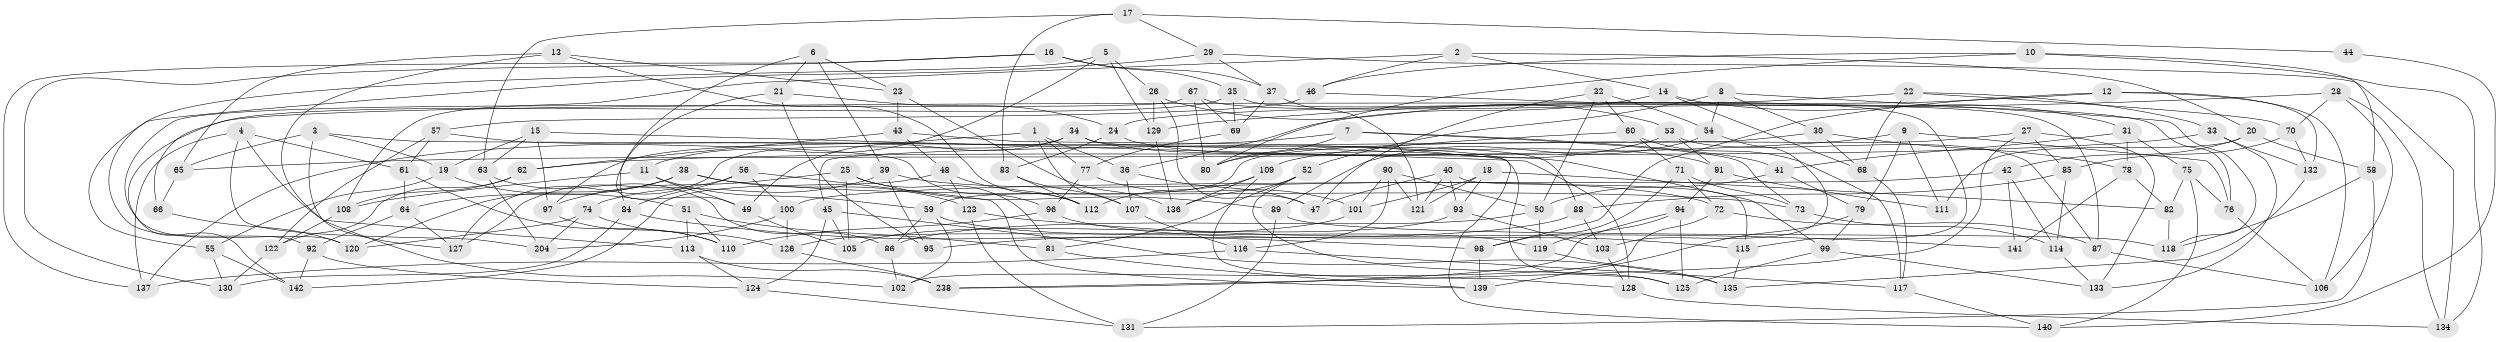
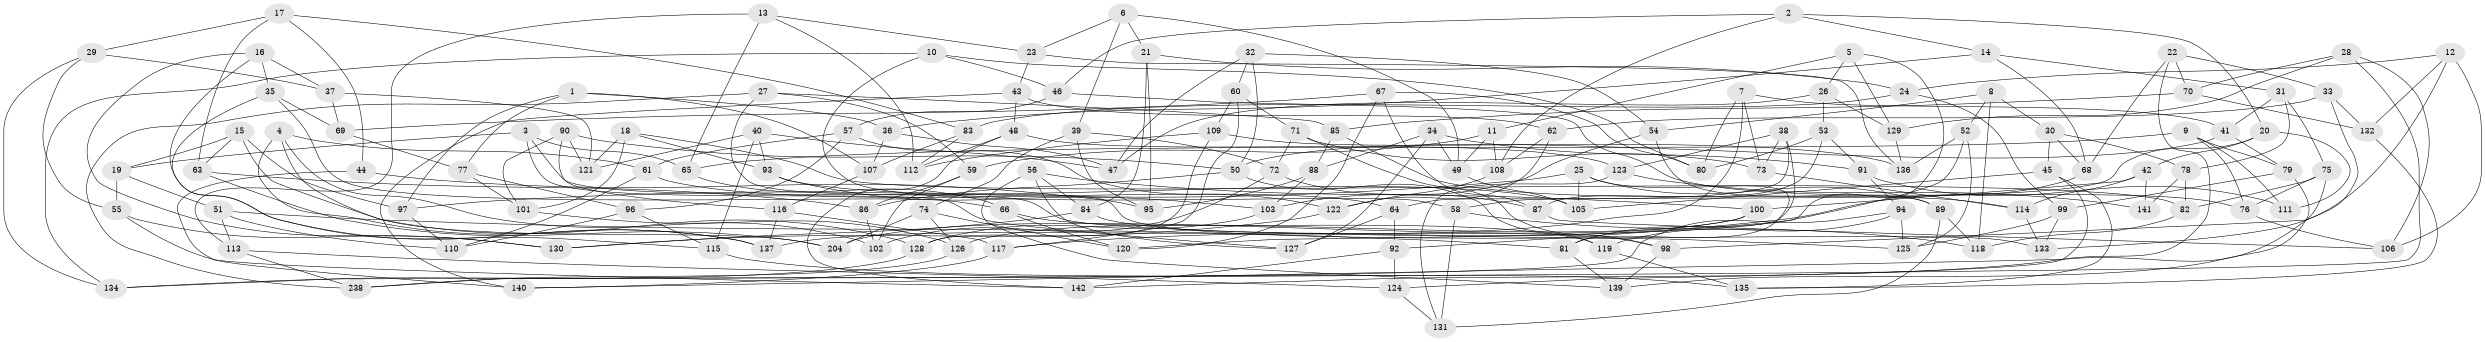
none -> (794, 185)
(1233, 235) -> (1378, 225)
